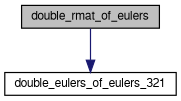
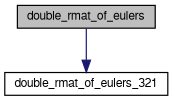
(90, 84) -> (86, 84)
